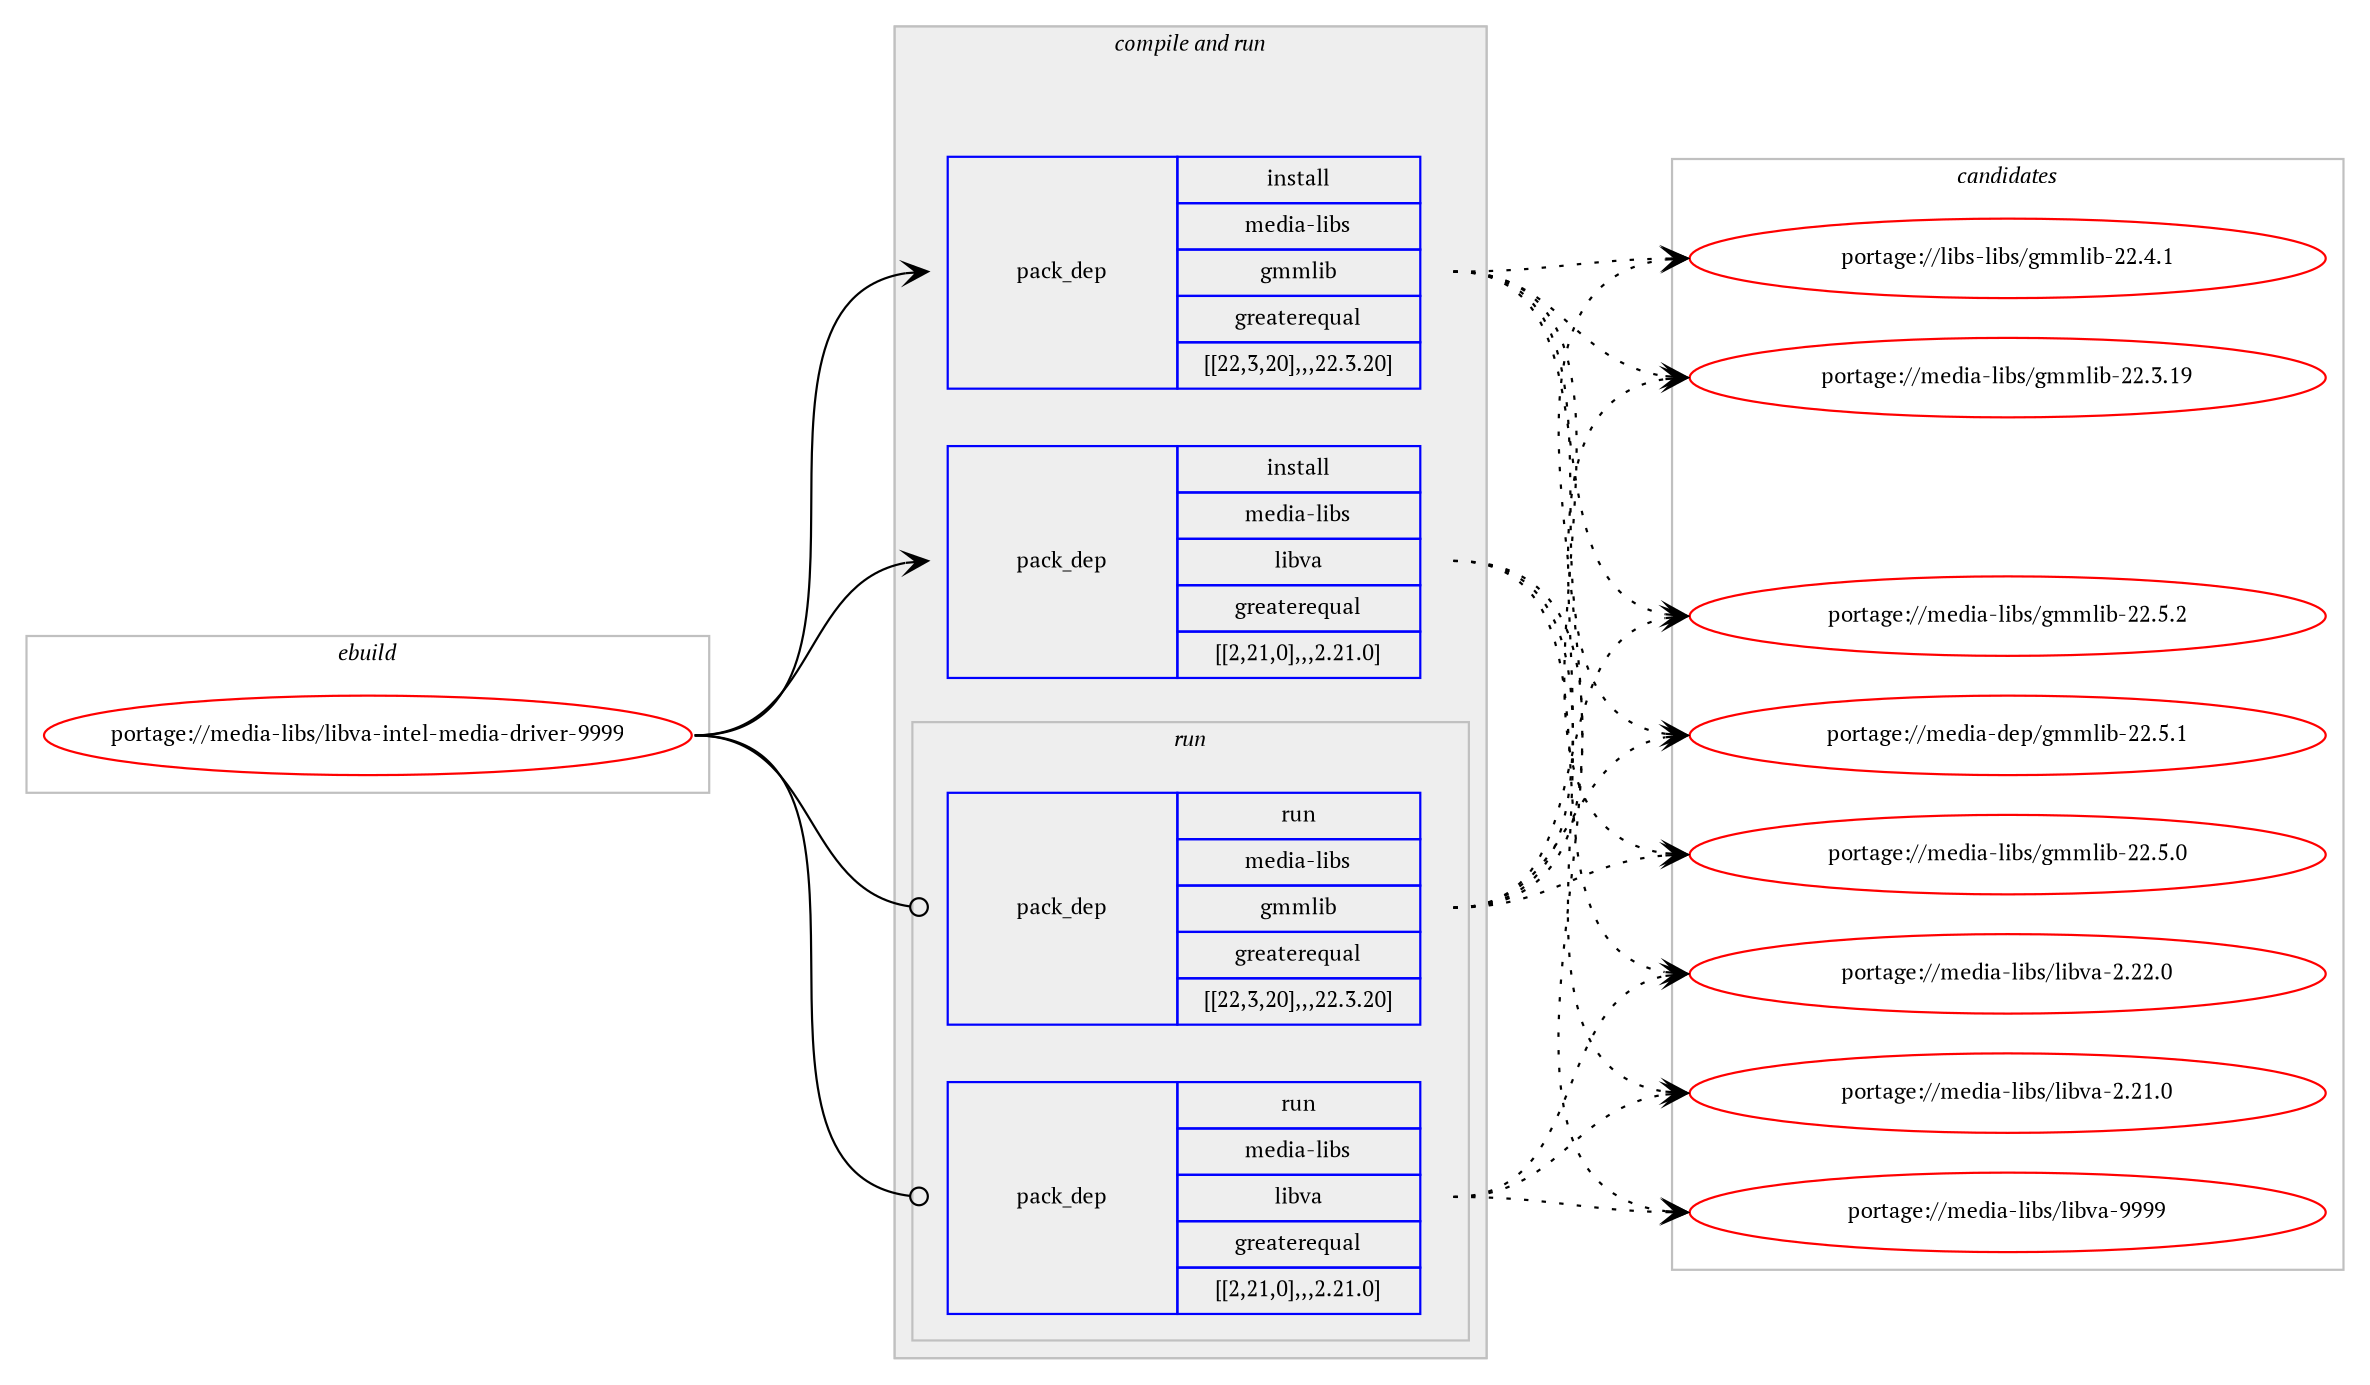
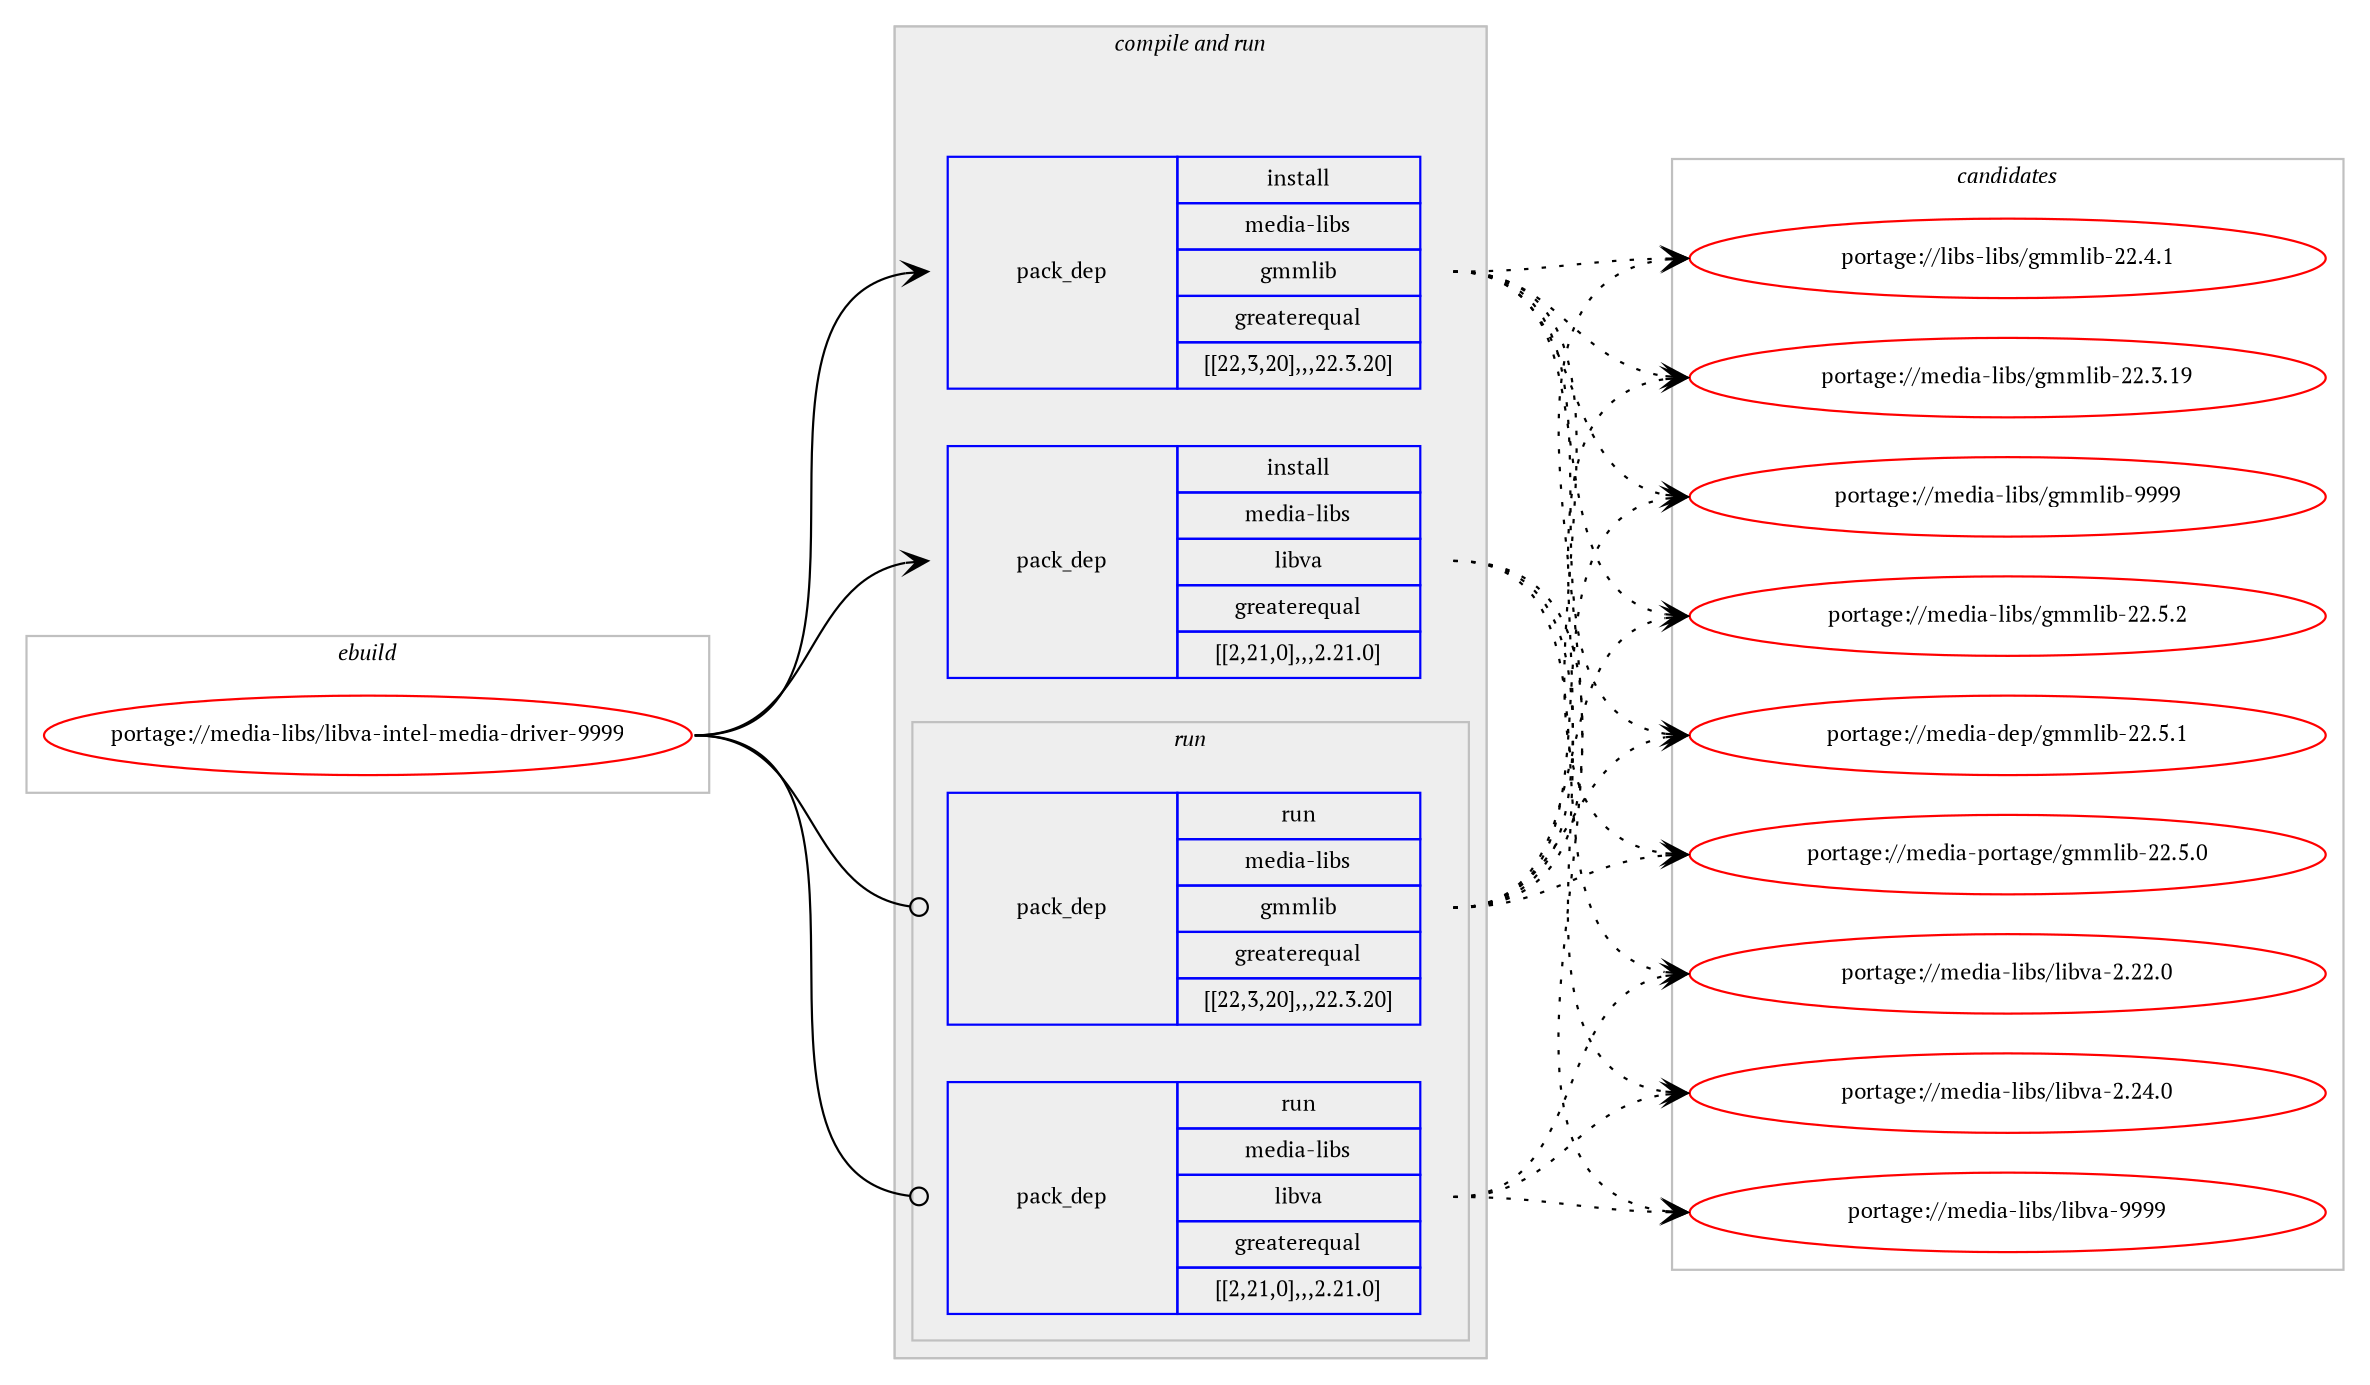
none -> (2008, 497)
(2008, 855) -> (2008, 855)
(2008, 1093) -> (2008, 1093)
